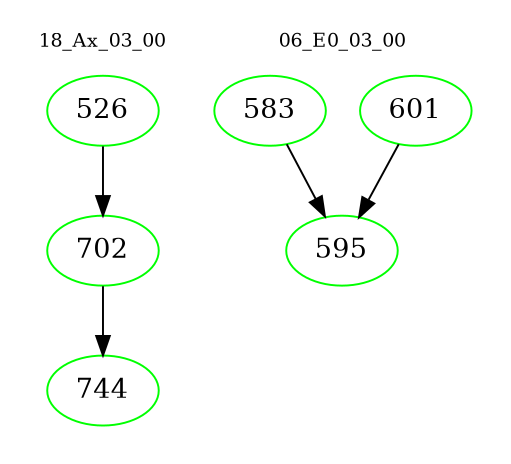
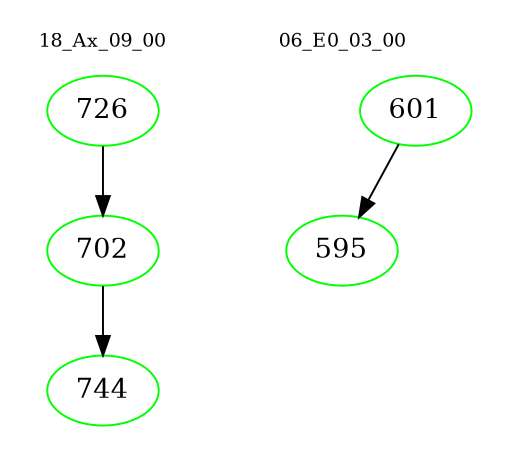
(103, 42) -> (103, 42)
(103, 111) -> (103, 111)
(270, 111) -> none
